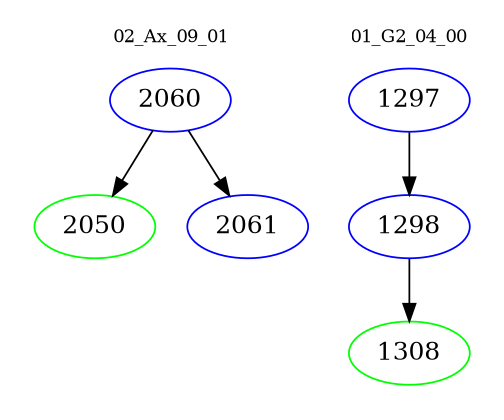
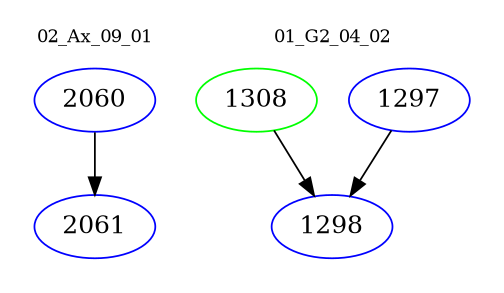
(409, 38) -> (333, 38)
(95, 227) -> none
(409, 281) -> (289, 155)
